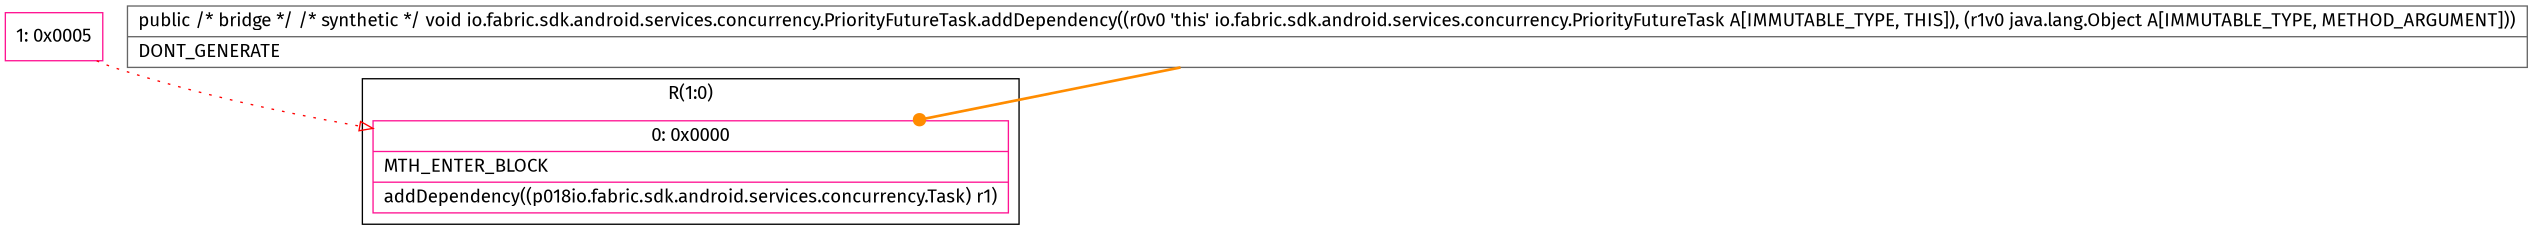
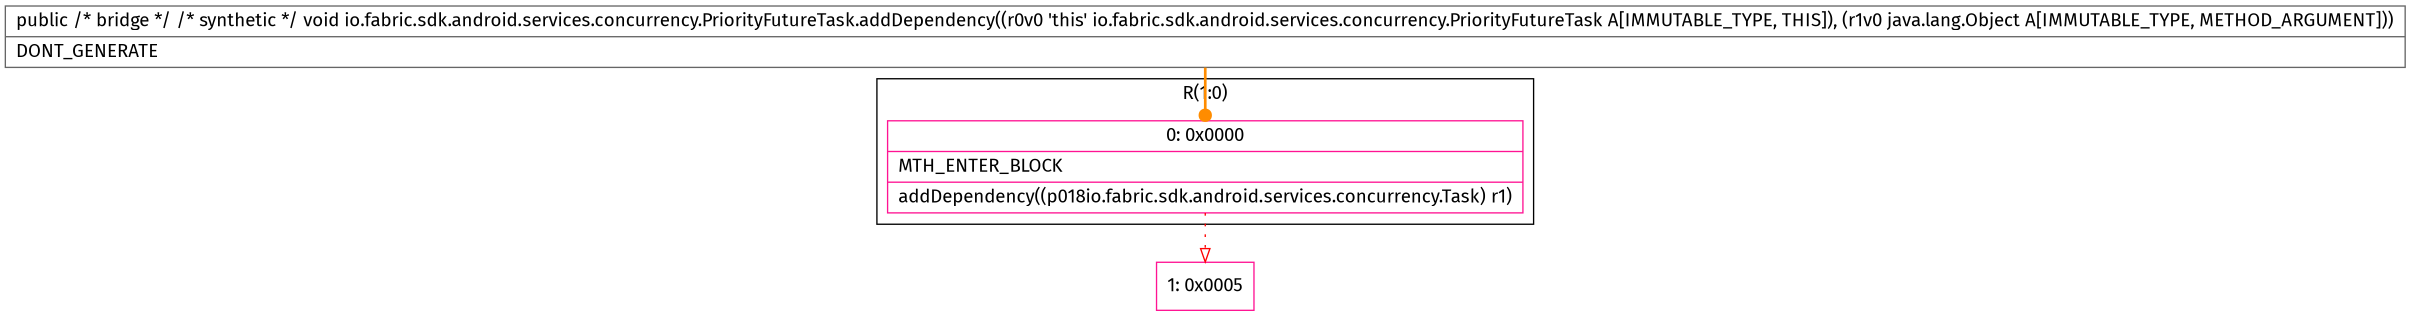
(227, 99) -> (1205, 233)
